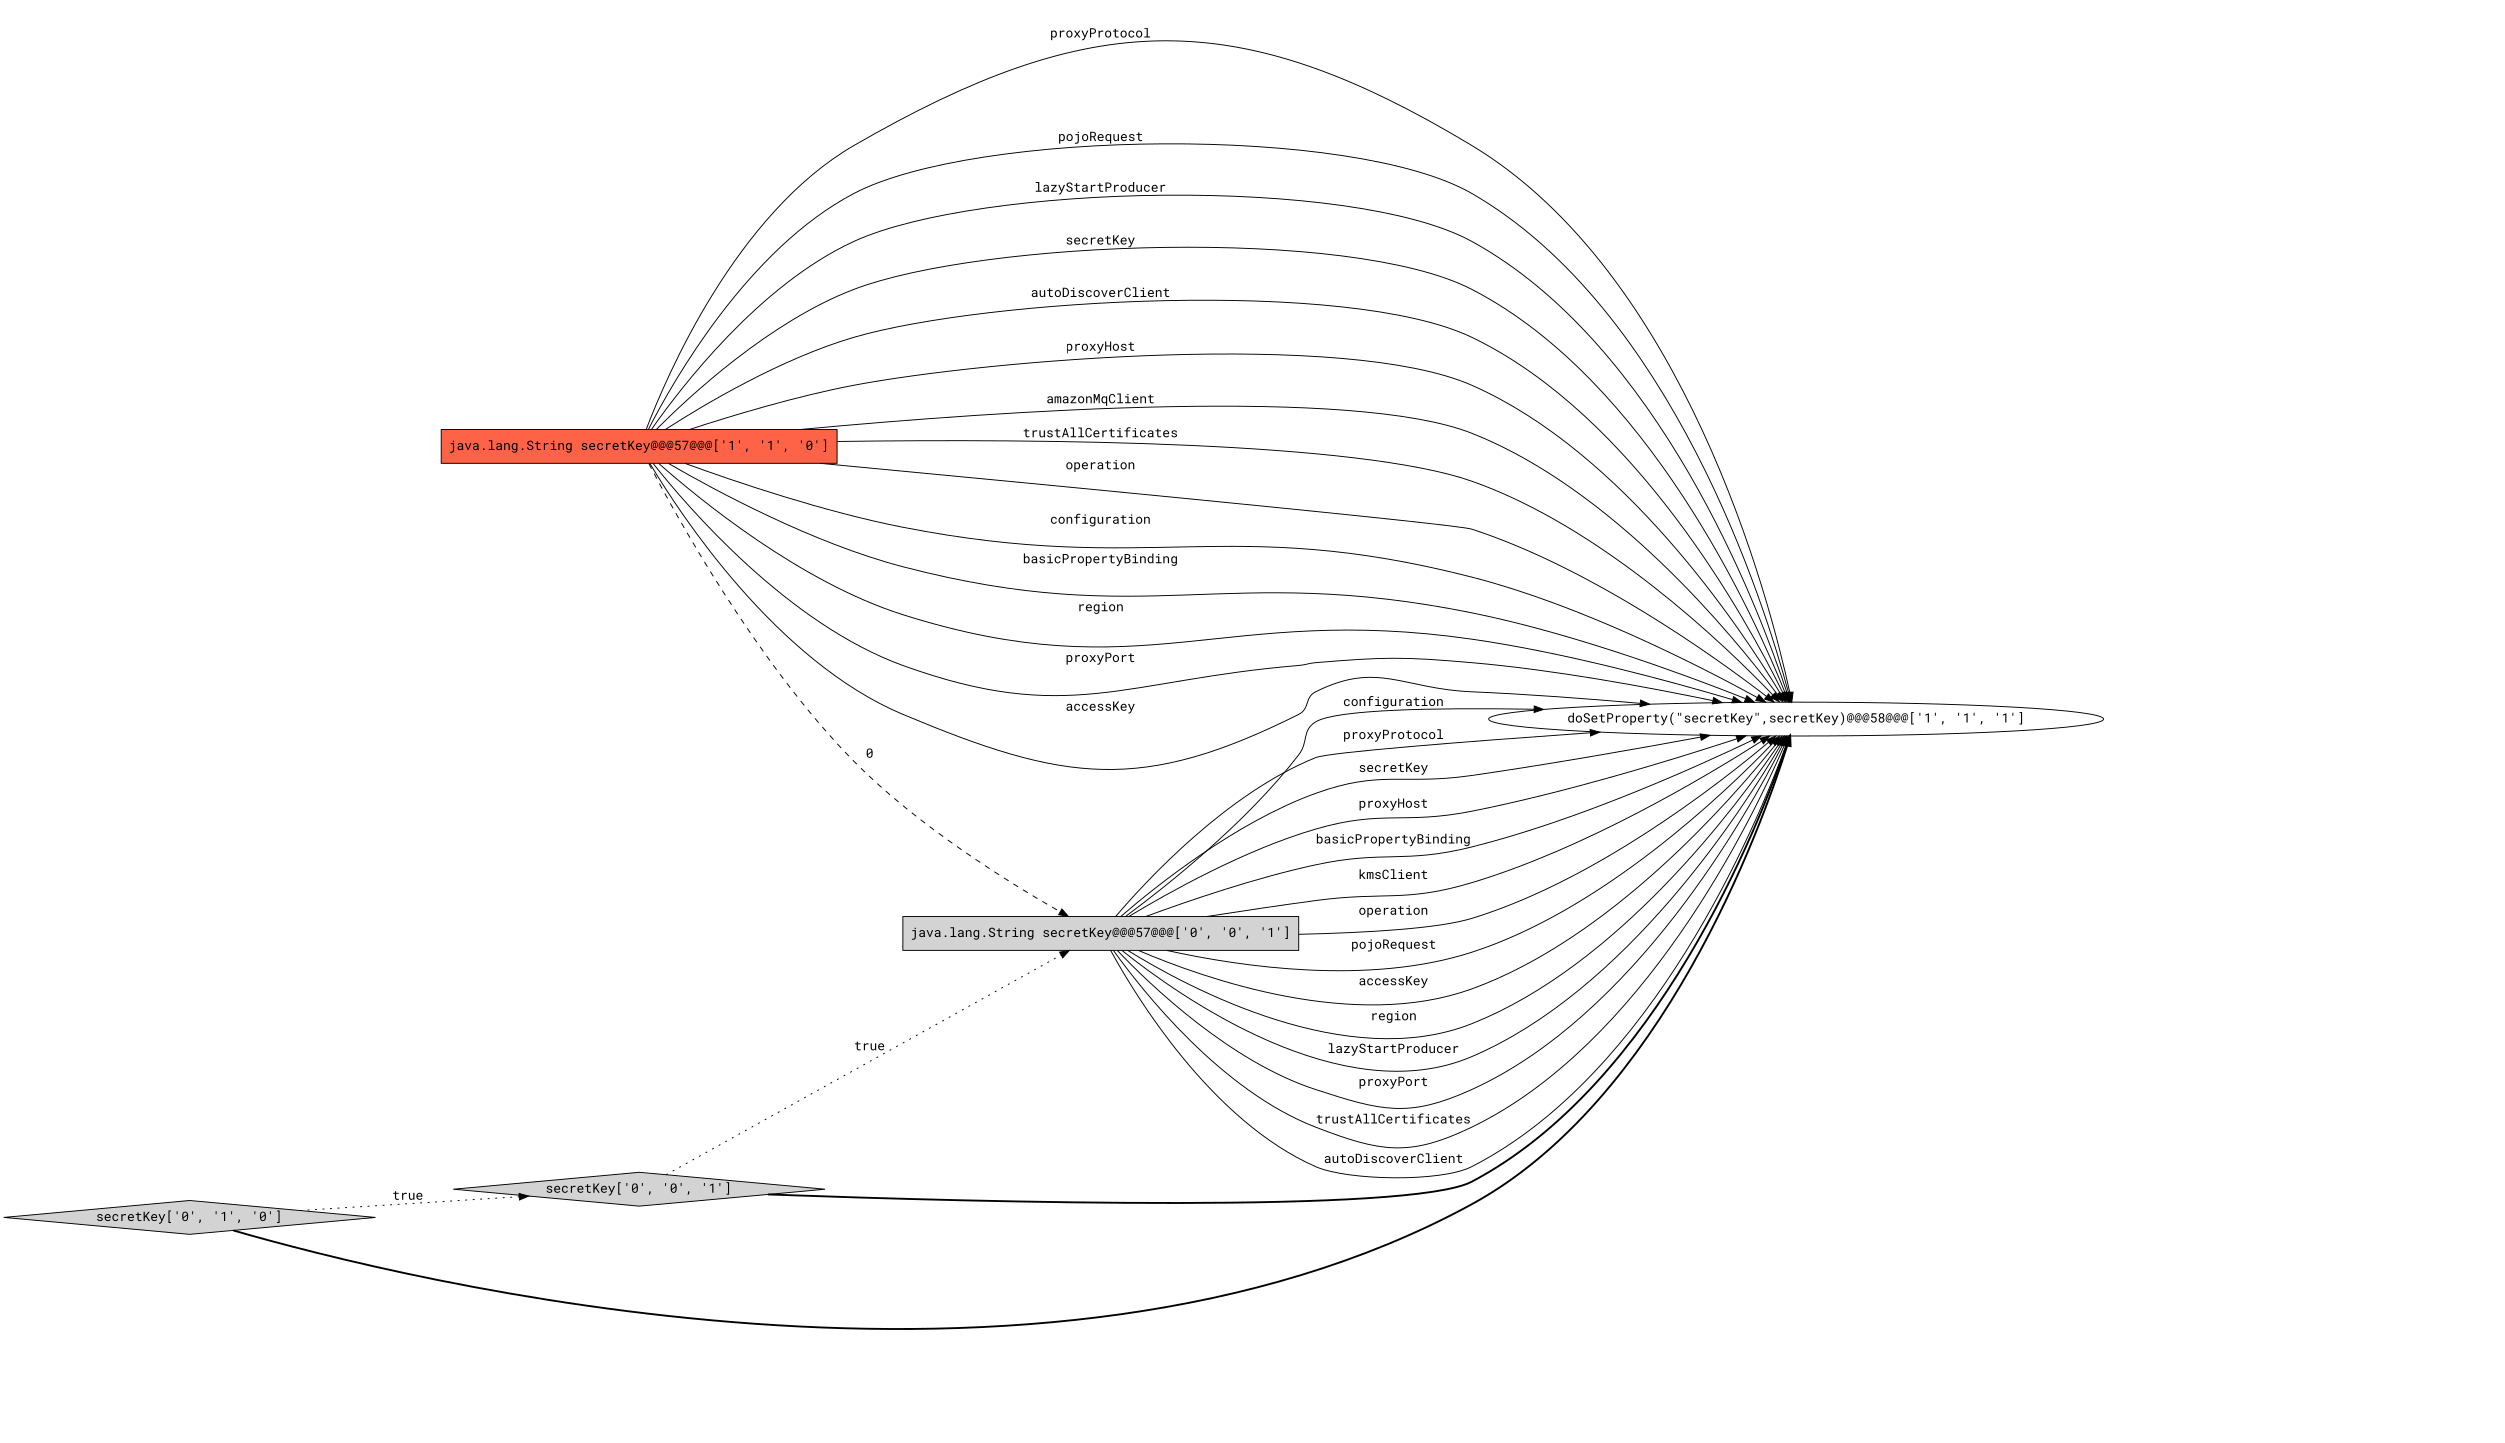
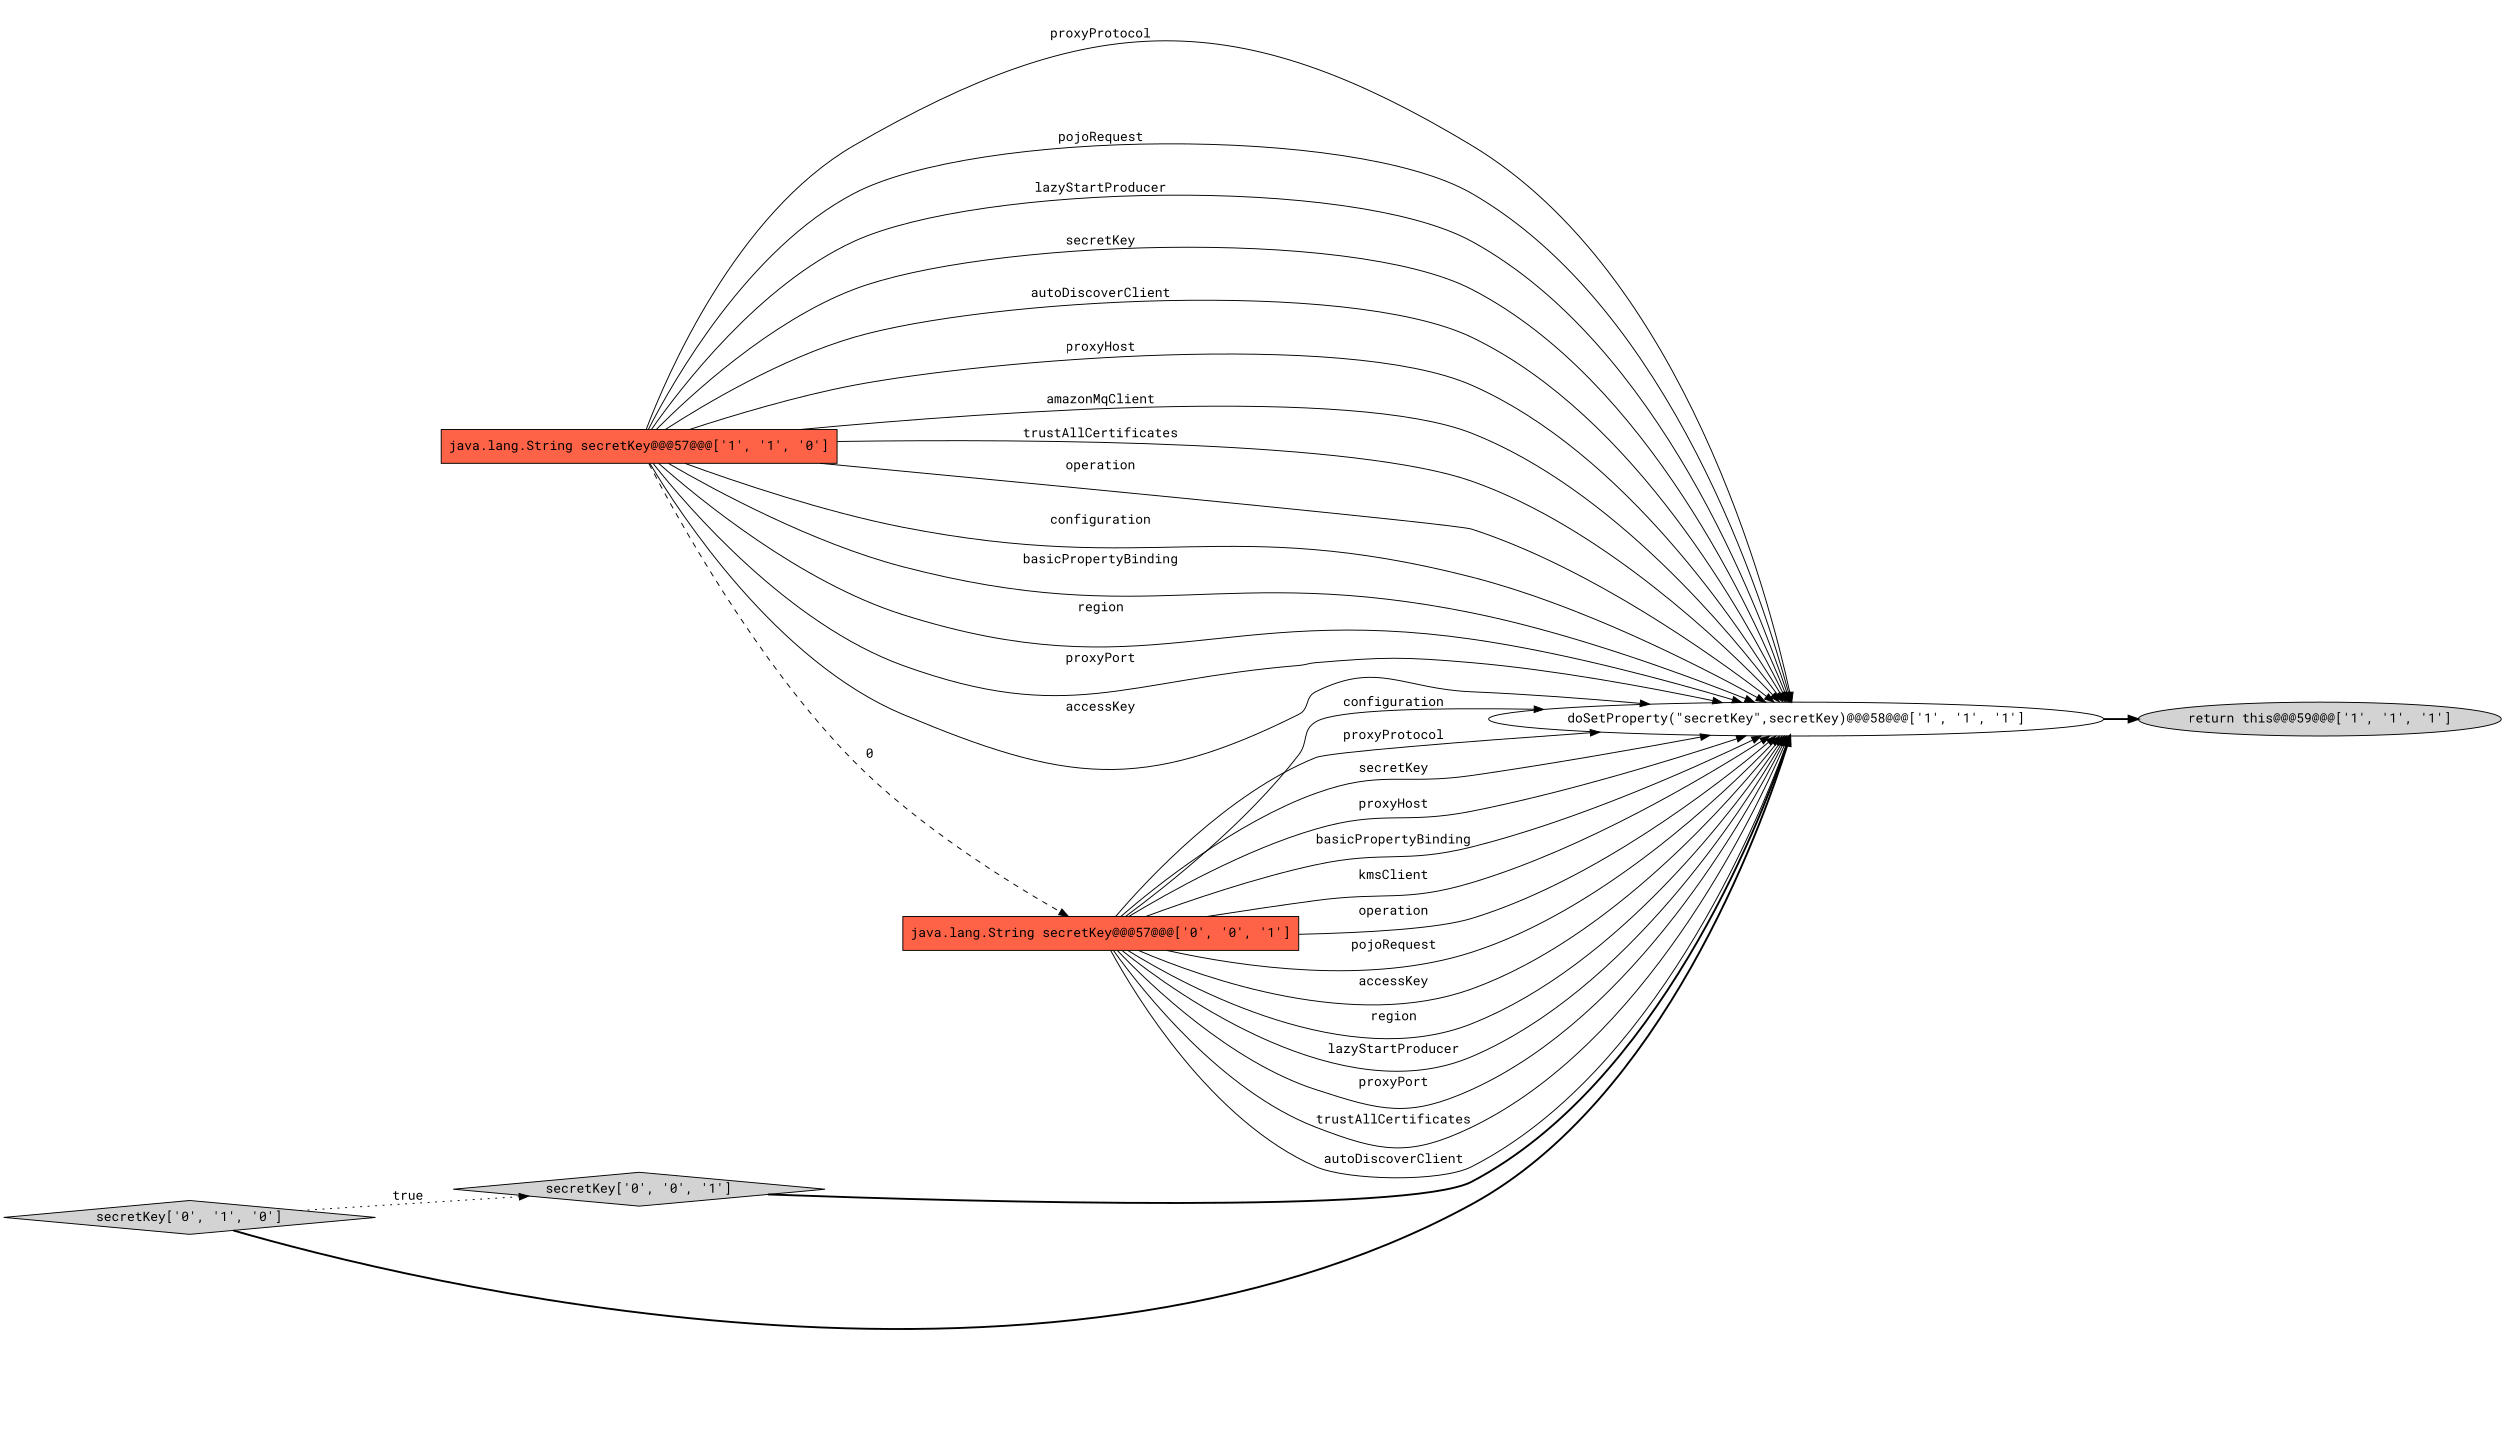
none -> (2320, 719)
(1101, 933) -> (1101, 933)
(864, 1065) -> none
